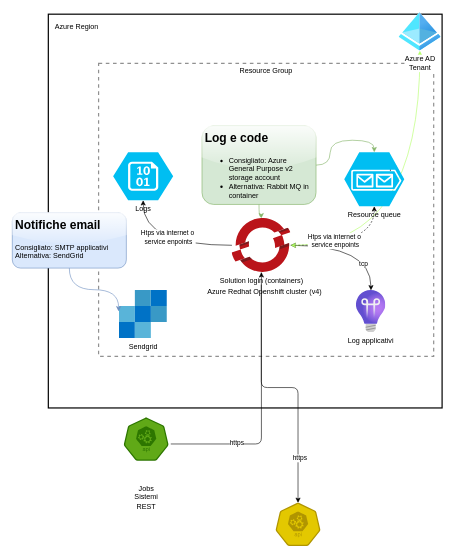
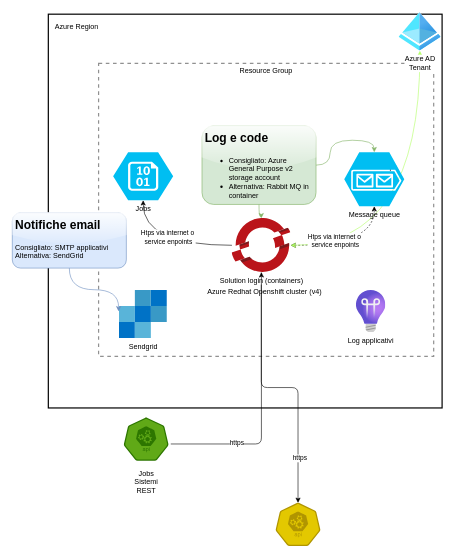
(143, 209) -> (143, 209)
(374, 215) -> (374, 215)
(359, 261) -> none
(146, 497) -> (146, 482)
